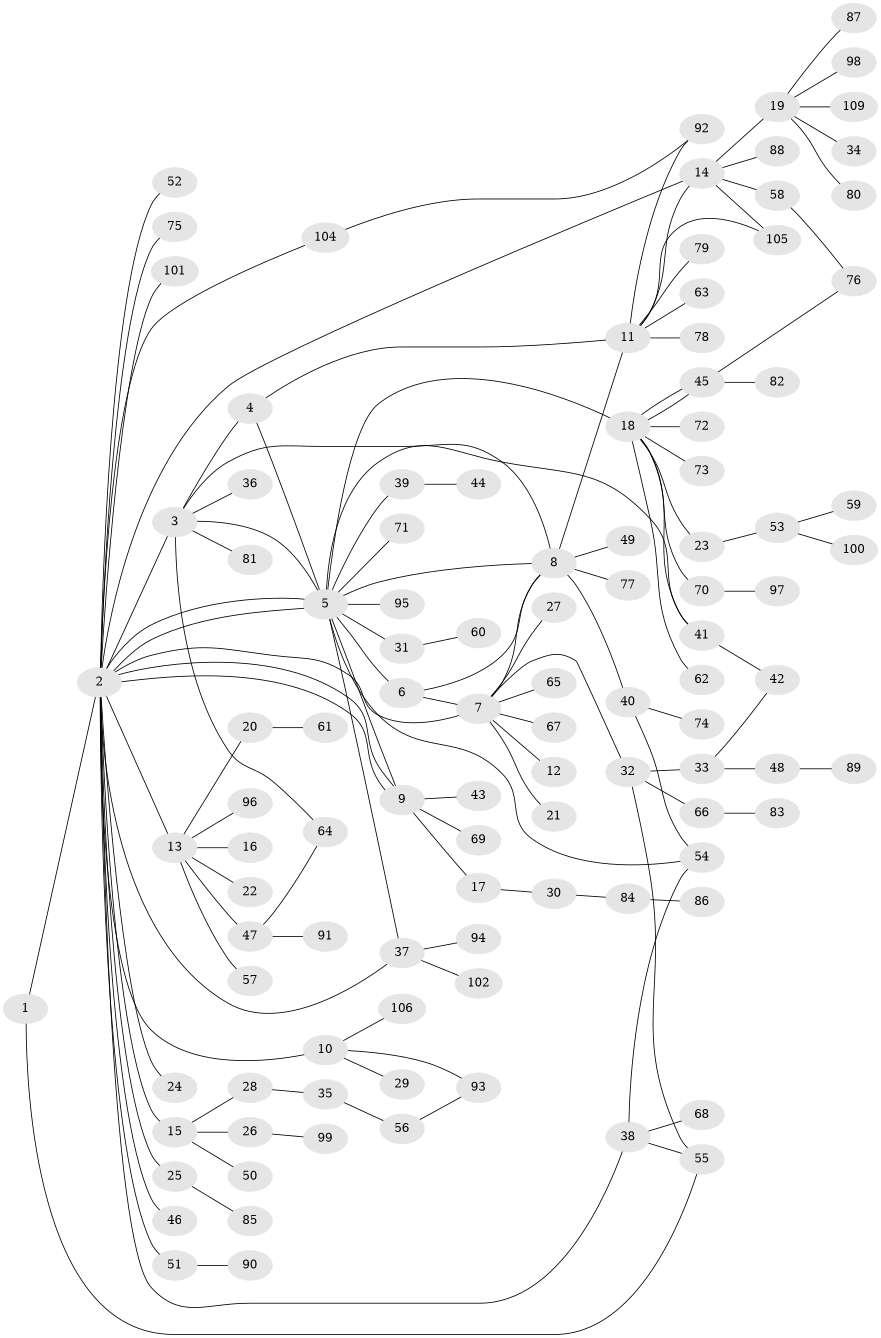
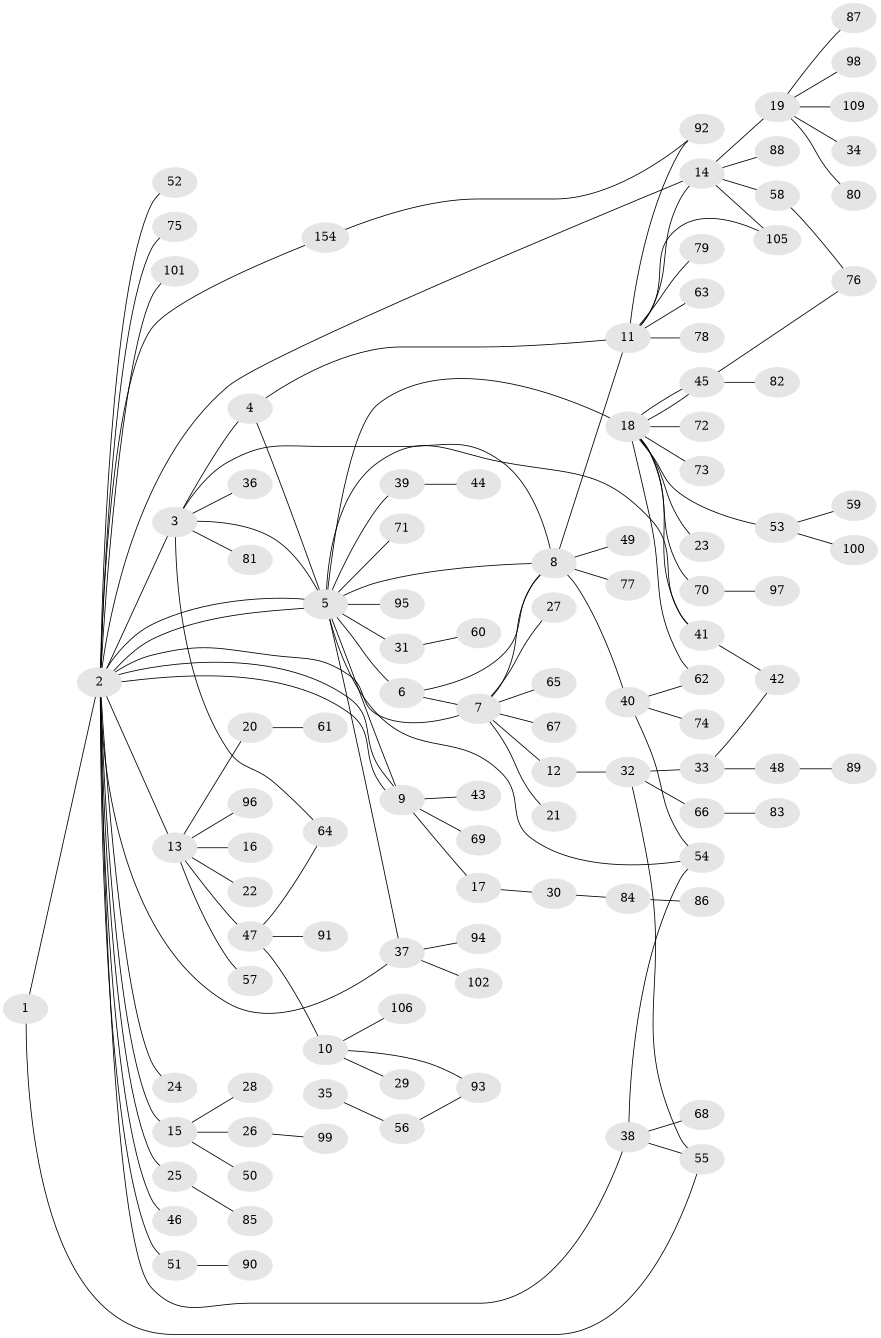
(325, 238) -> (325, 238)
(740, 537) -> (686, 497)
(578, 664) -> (591, 772)
none -> (665, 691)
(143, 1018) -> (293, 991)
(288, 1091) -> none
